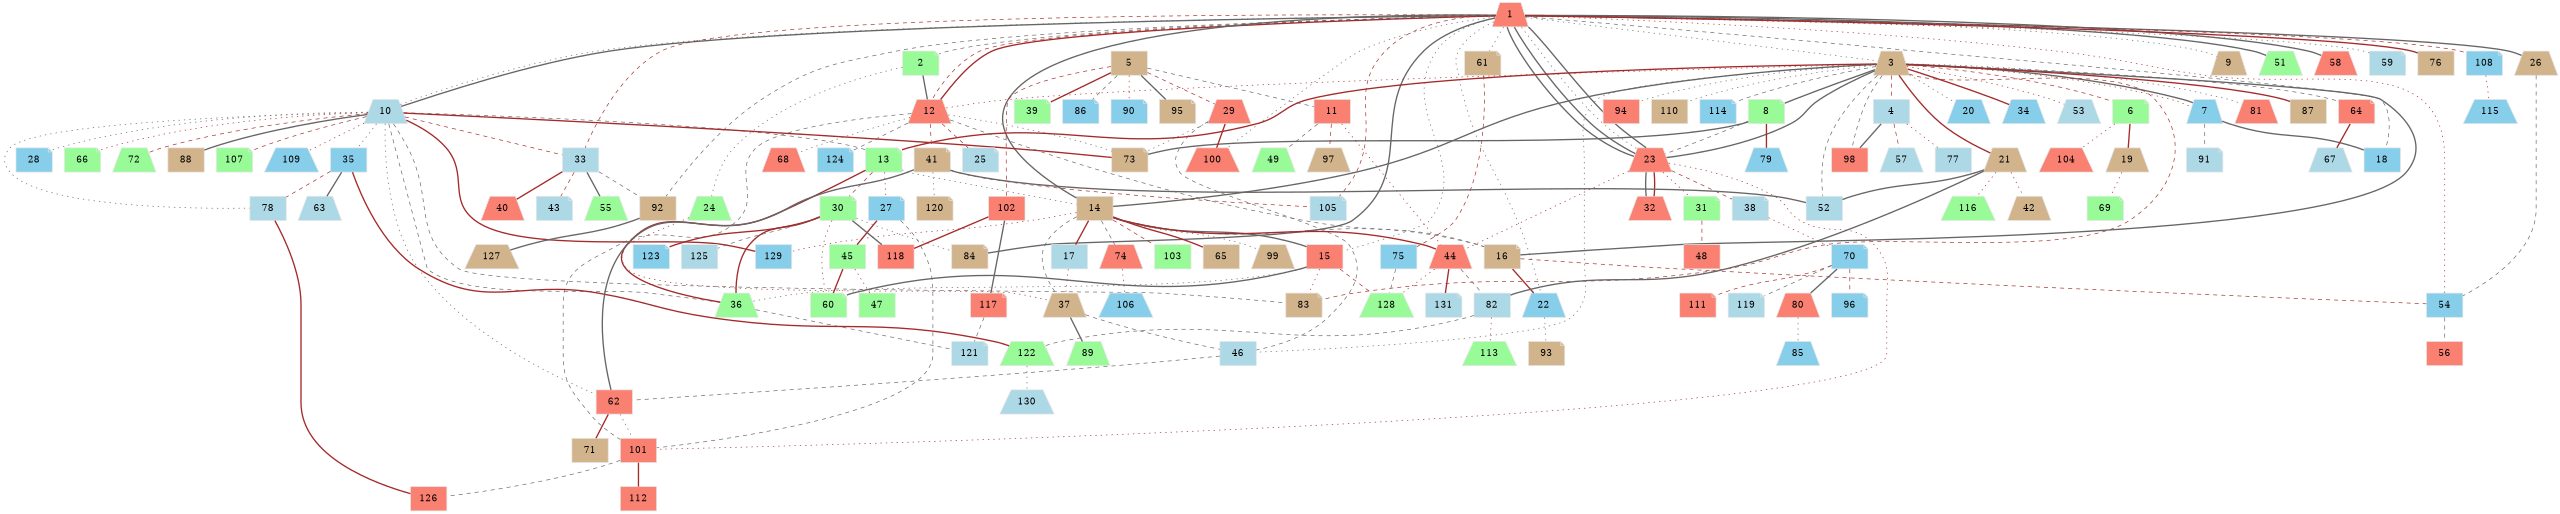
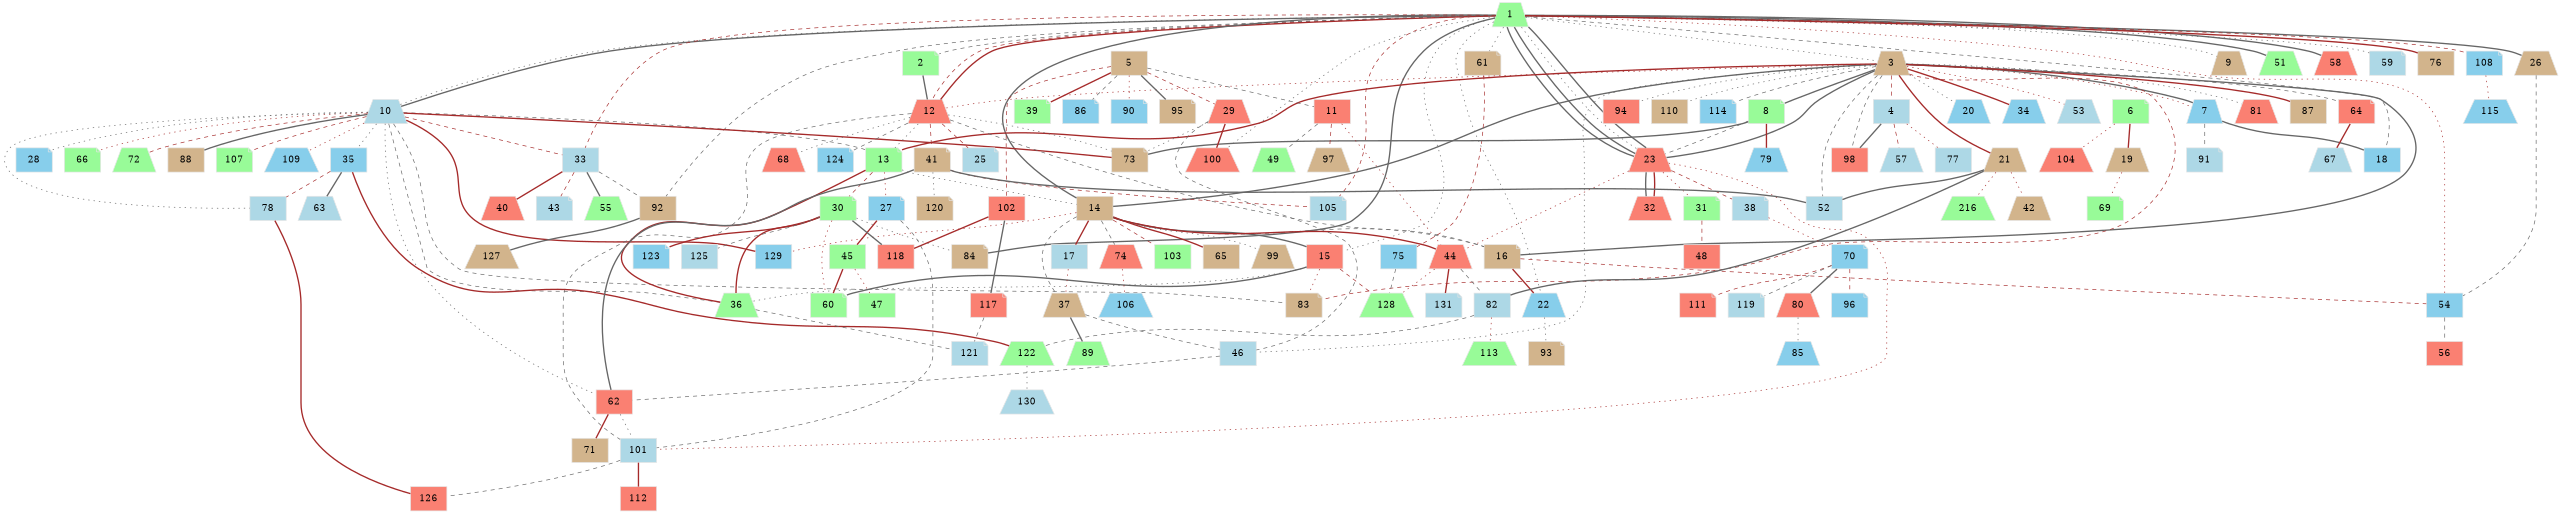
(1510, 15) -> (1510, 15)
(1995, 75) -> none
none -> (907, 136)
(710, 208) -> none
(1968, 208) -> (1968, 208)
(638, 450) -> (638, 450)
